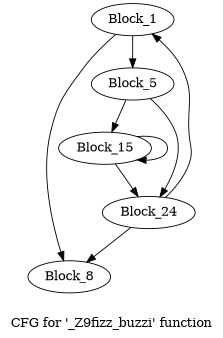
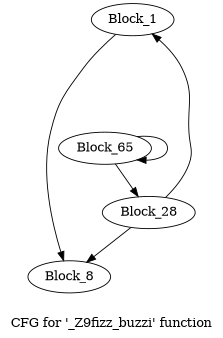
(133, 84) -> none
(105, 148) -> (105, 148)
(149, 213) -> (149, 213)
